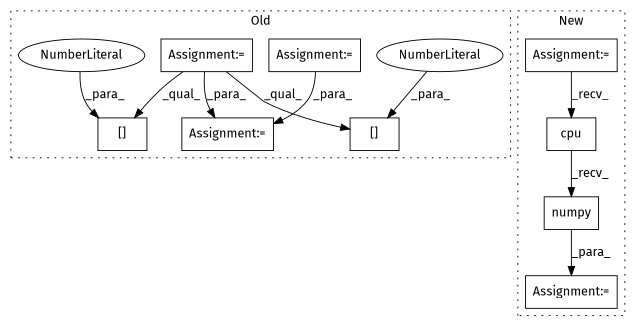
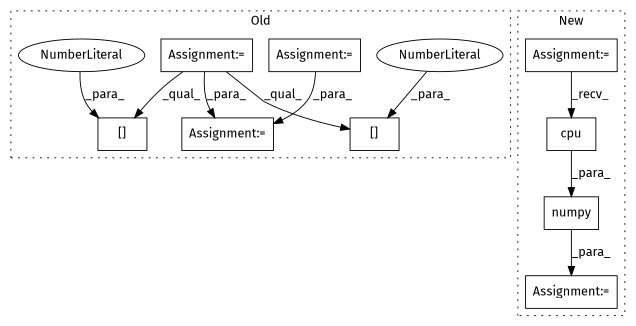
(590, 174) -> (591, 174)
